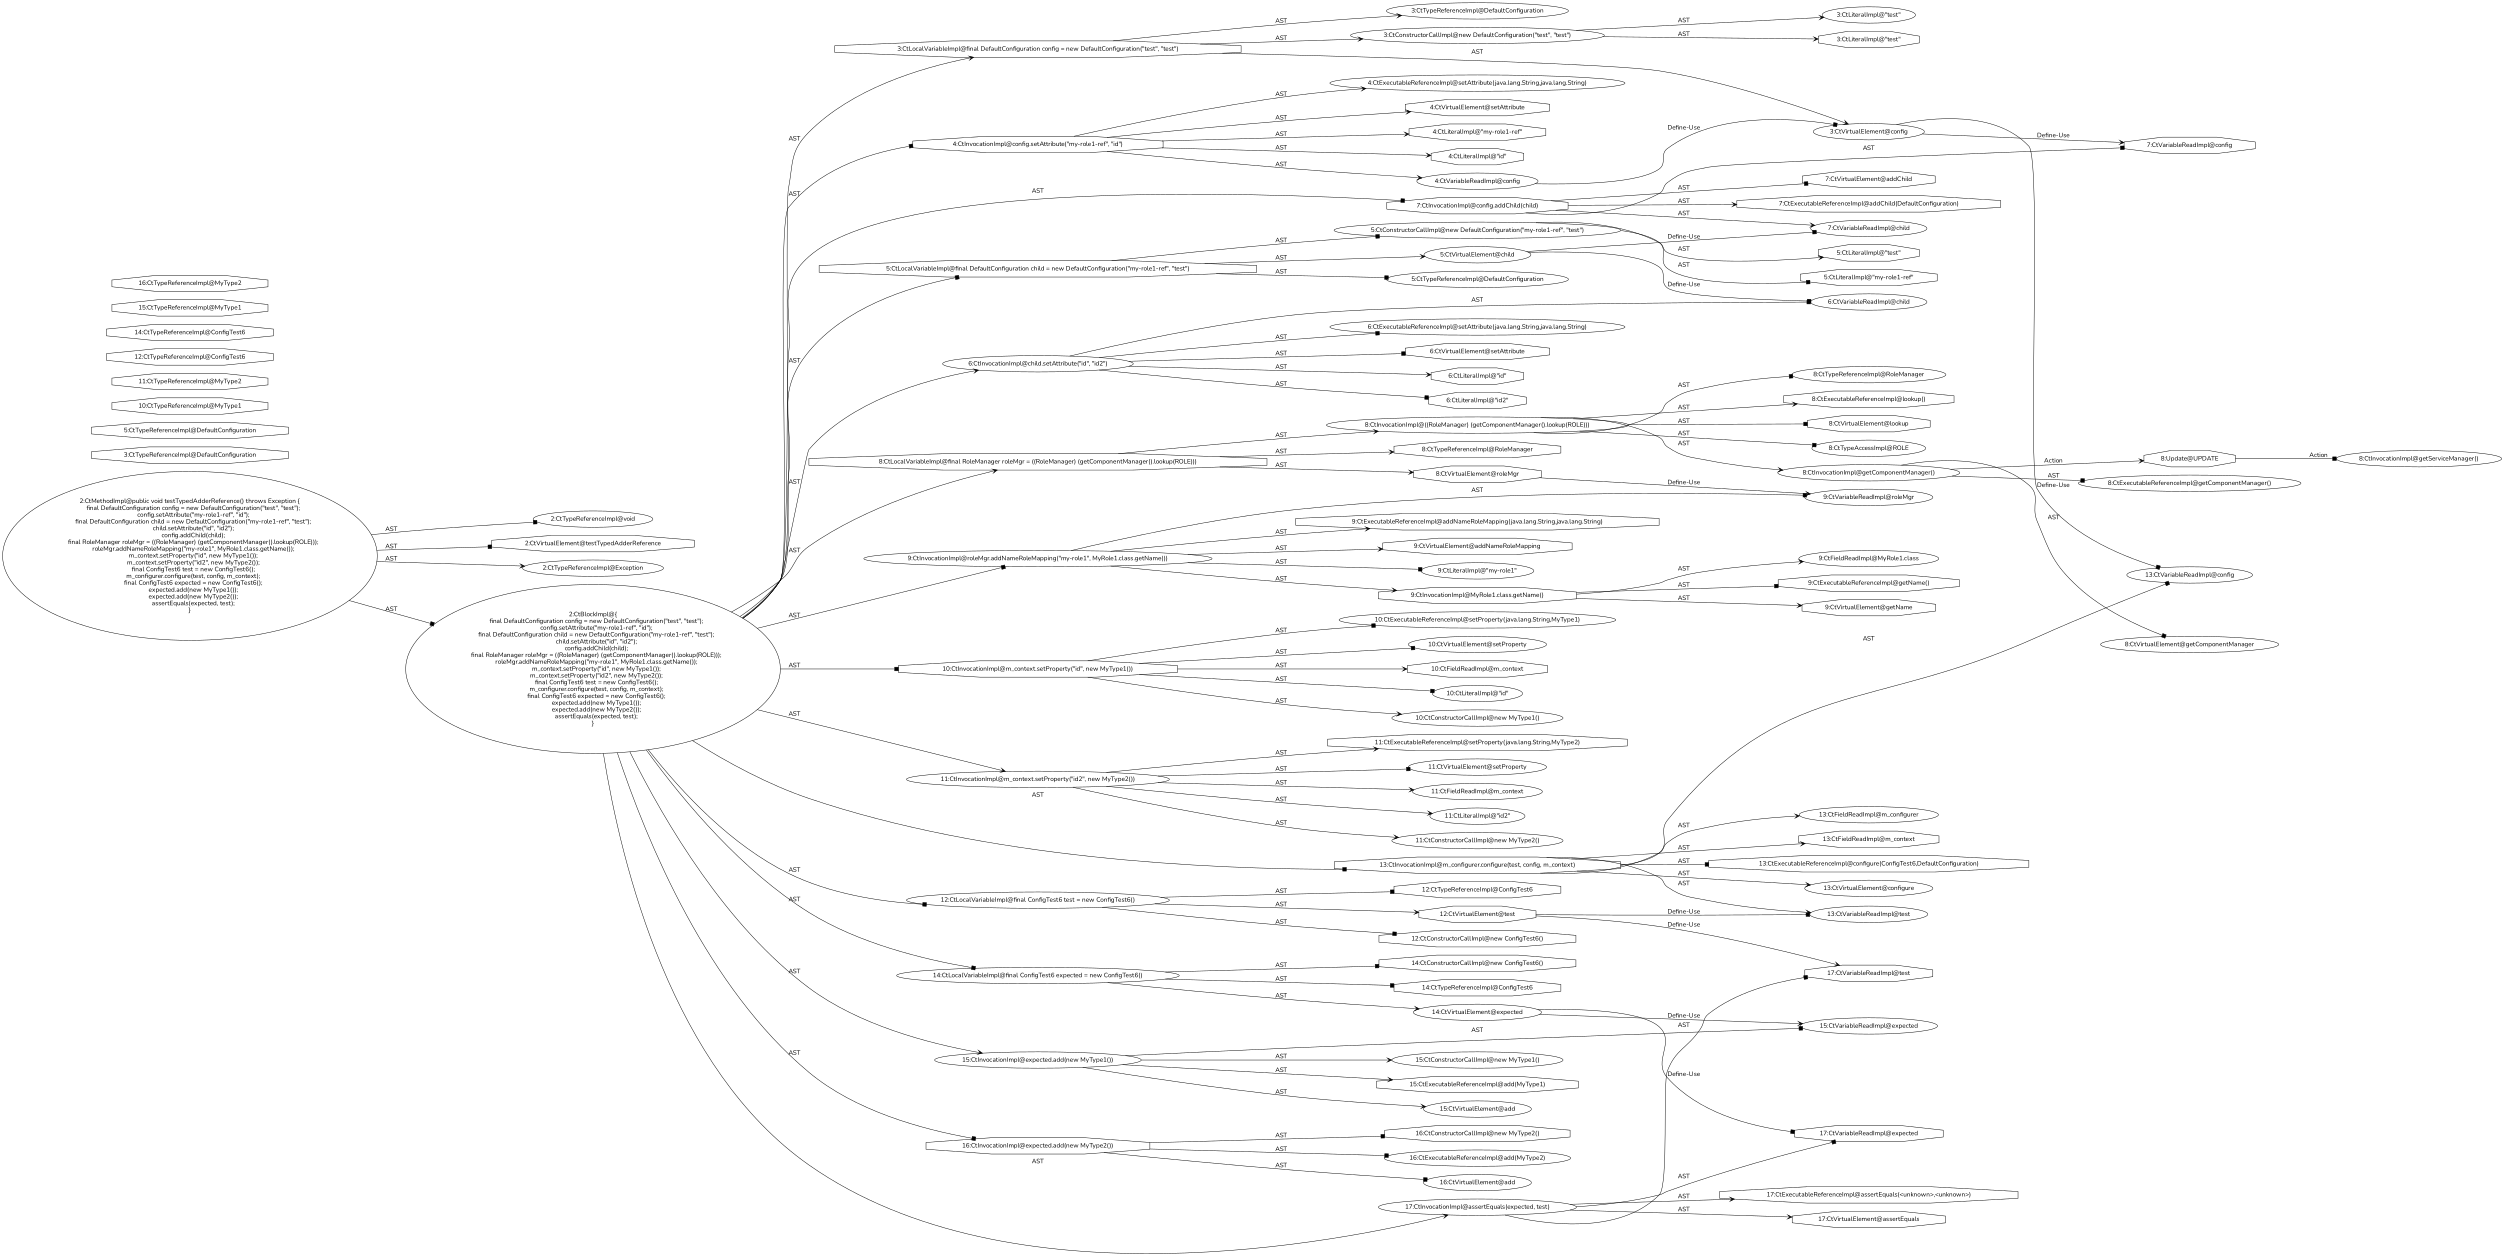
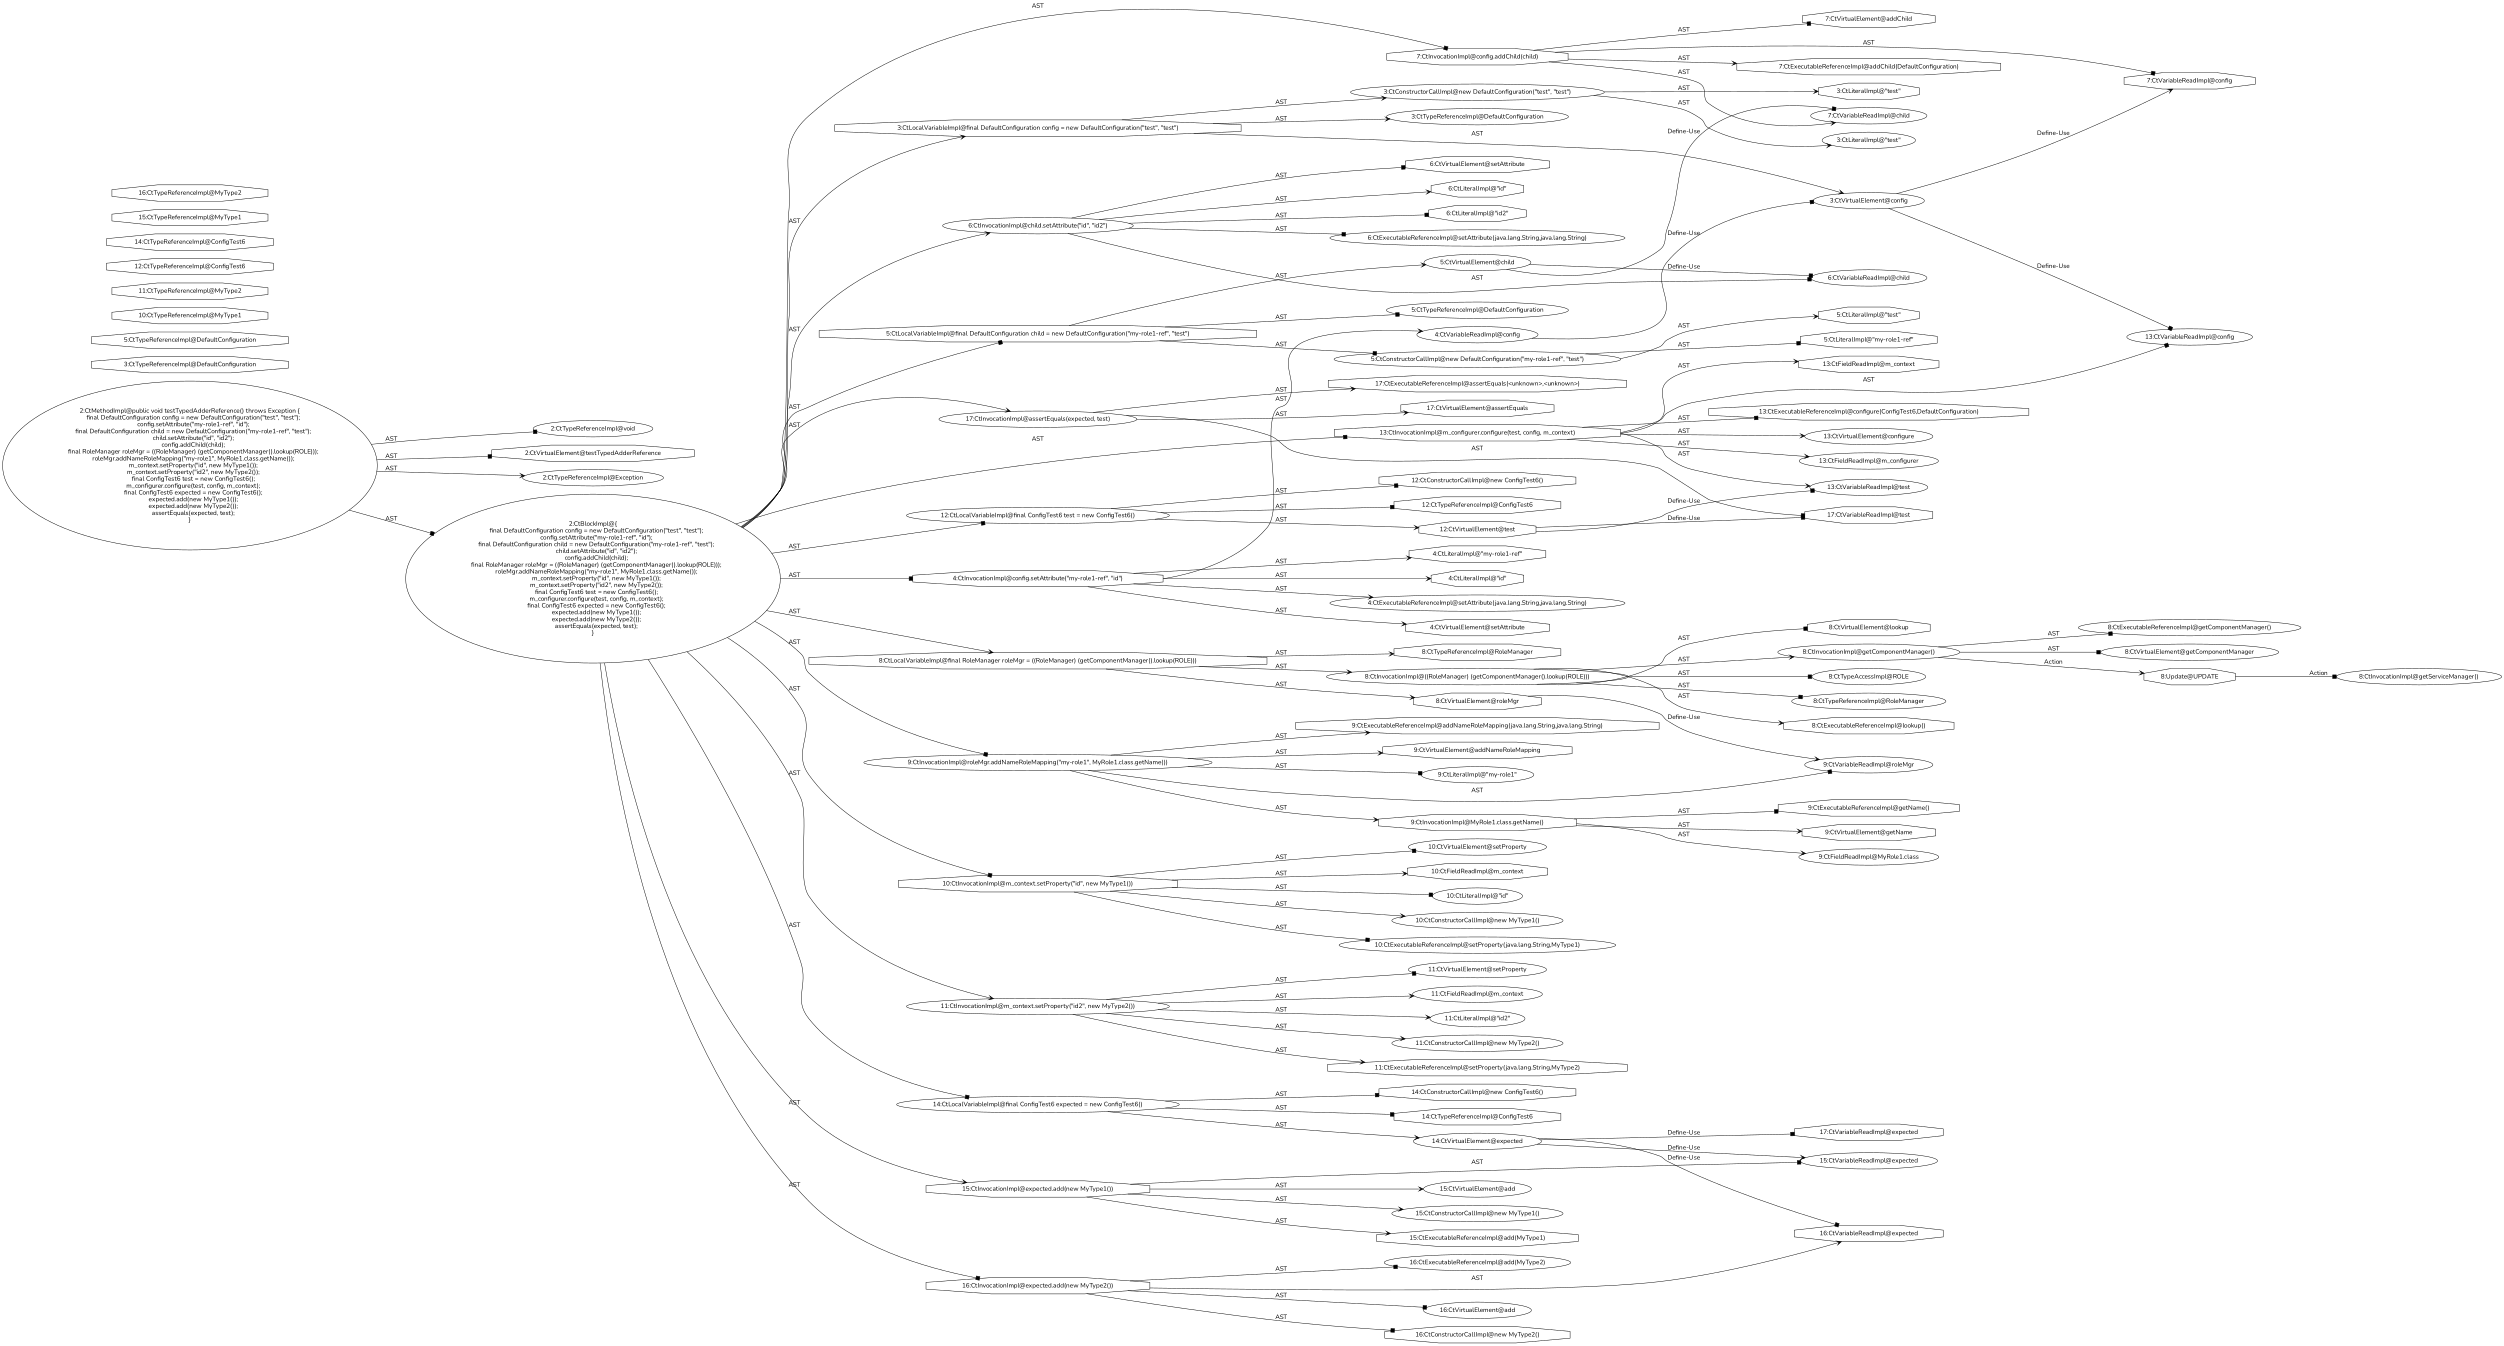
(1687, 931) -> (1668, 522)
(1038, 1060) -> (1038, 1189)
(1704, 1179) -> none
none -> (1869, 1234)
